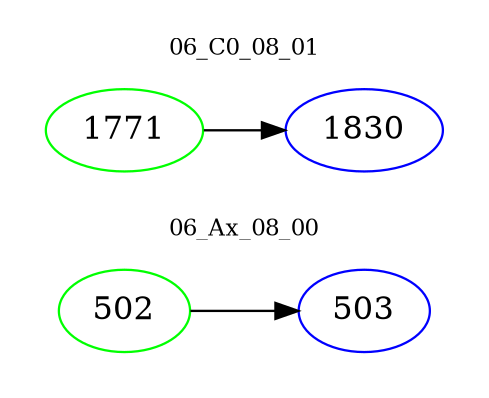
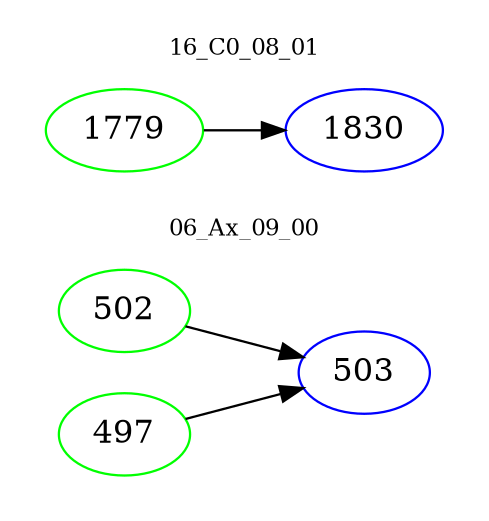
(244, 49) -> (244, 49)
(124, 130) -> (124, 130)
(244, 230) -> (244, 230)
none -> (124, 434)
